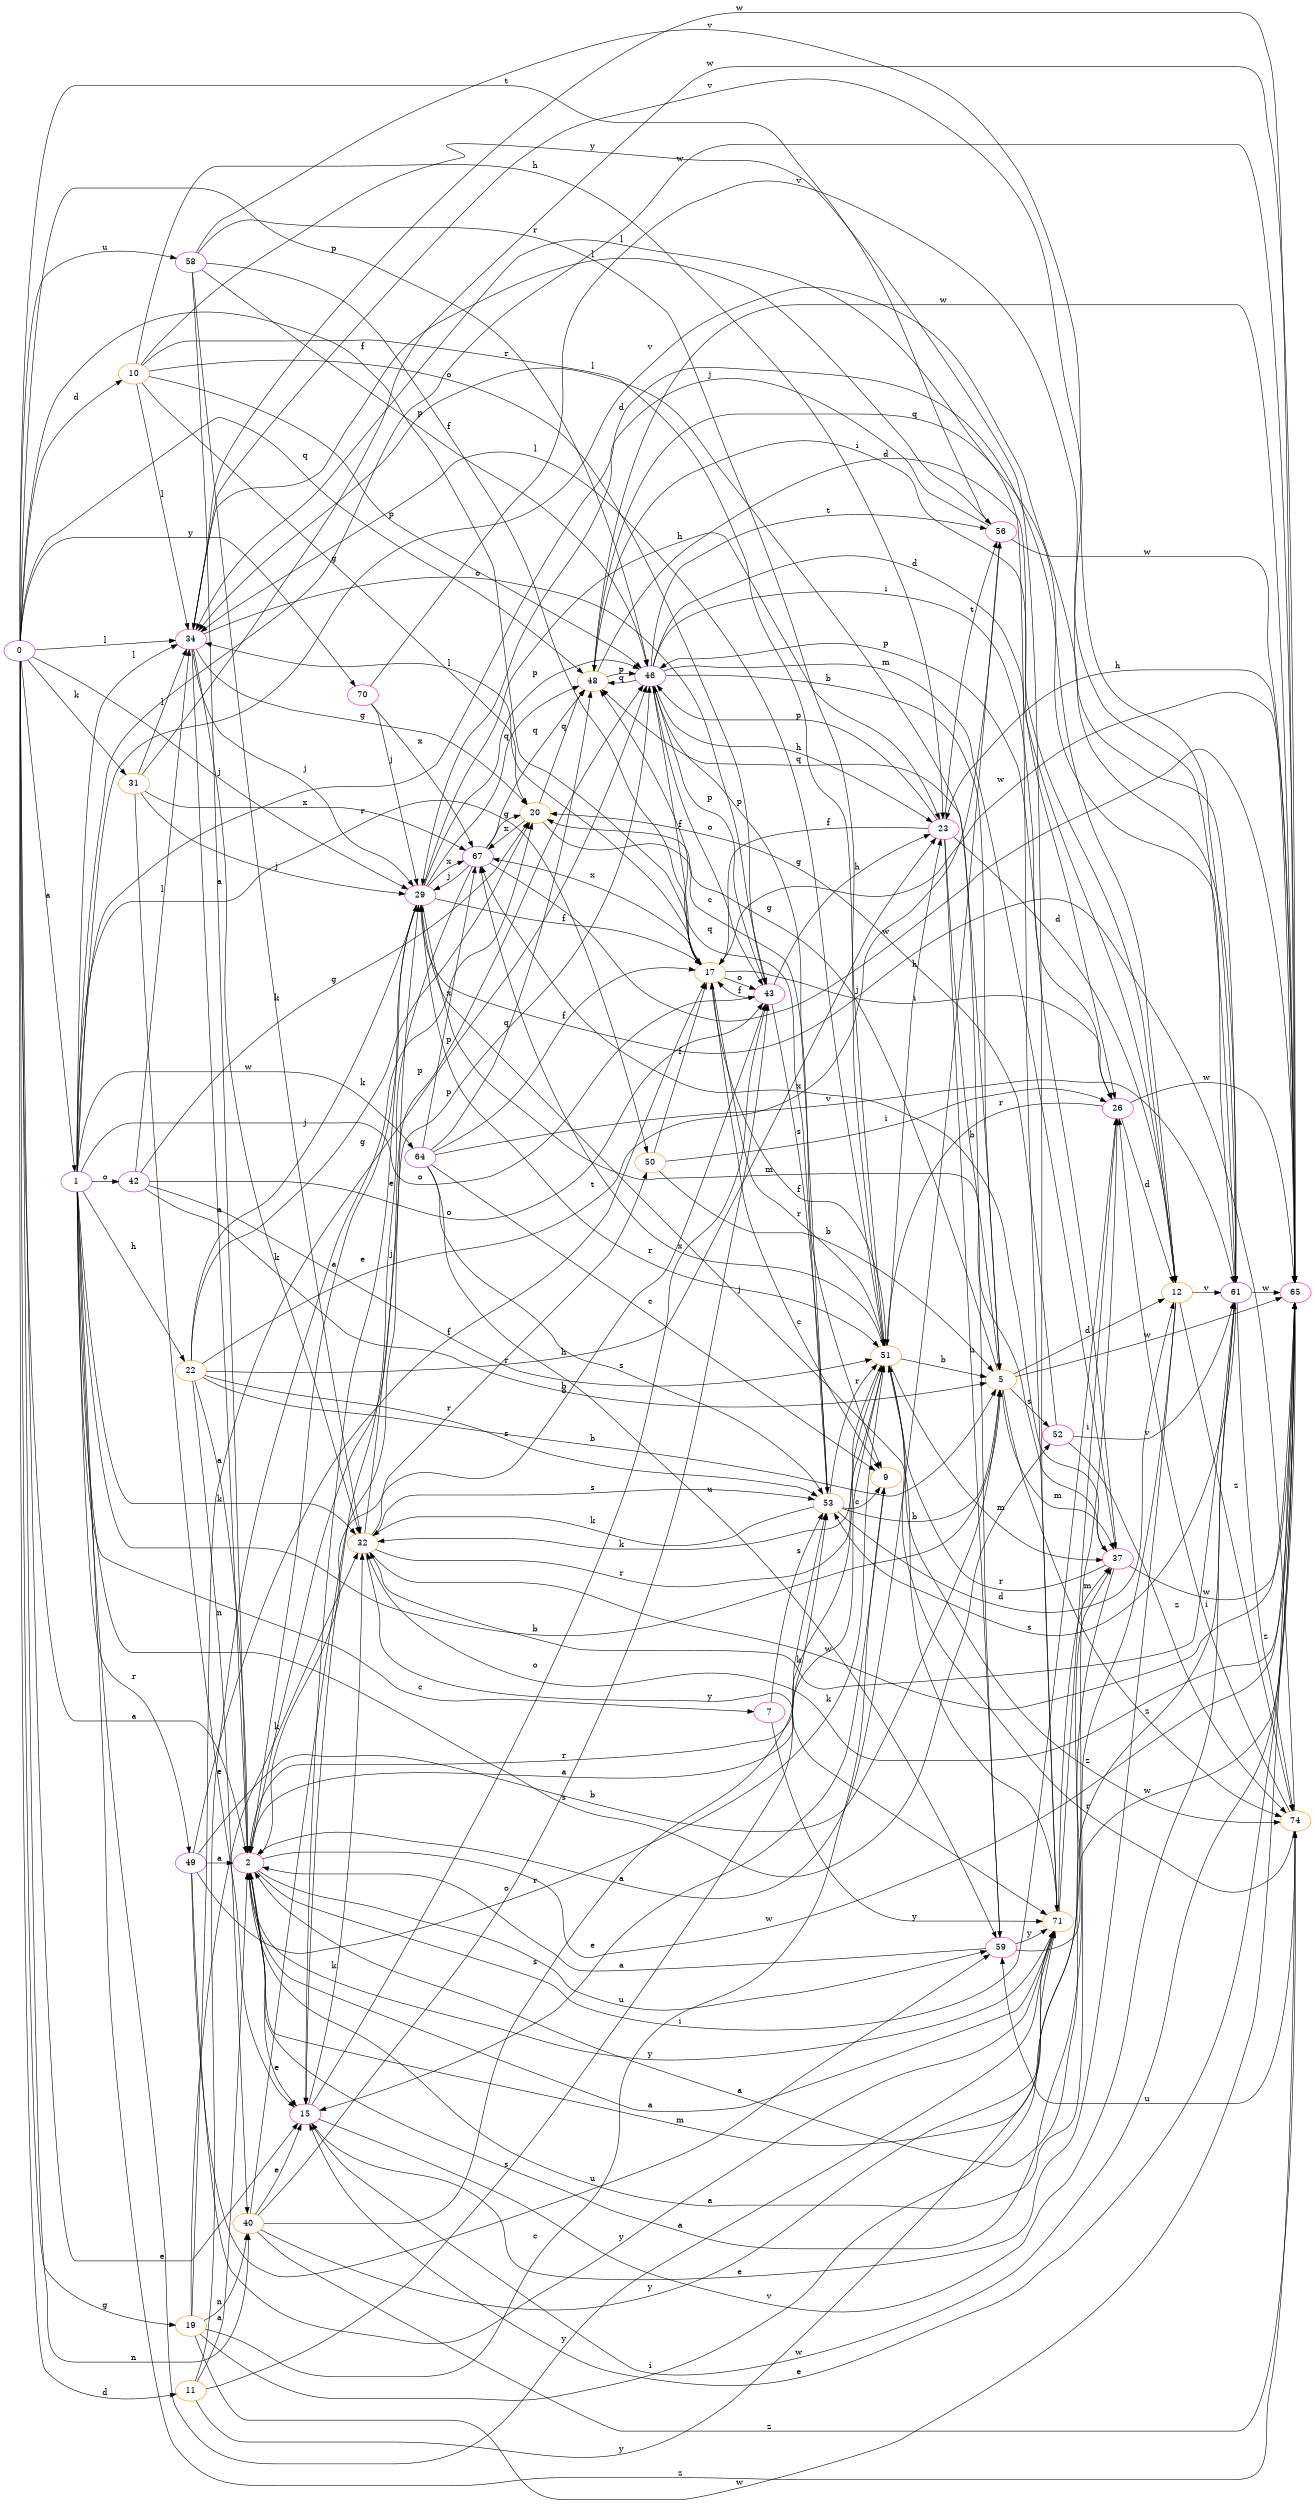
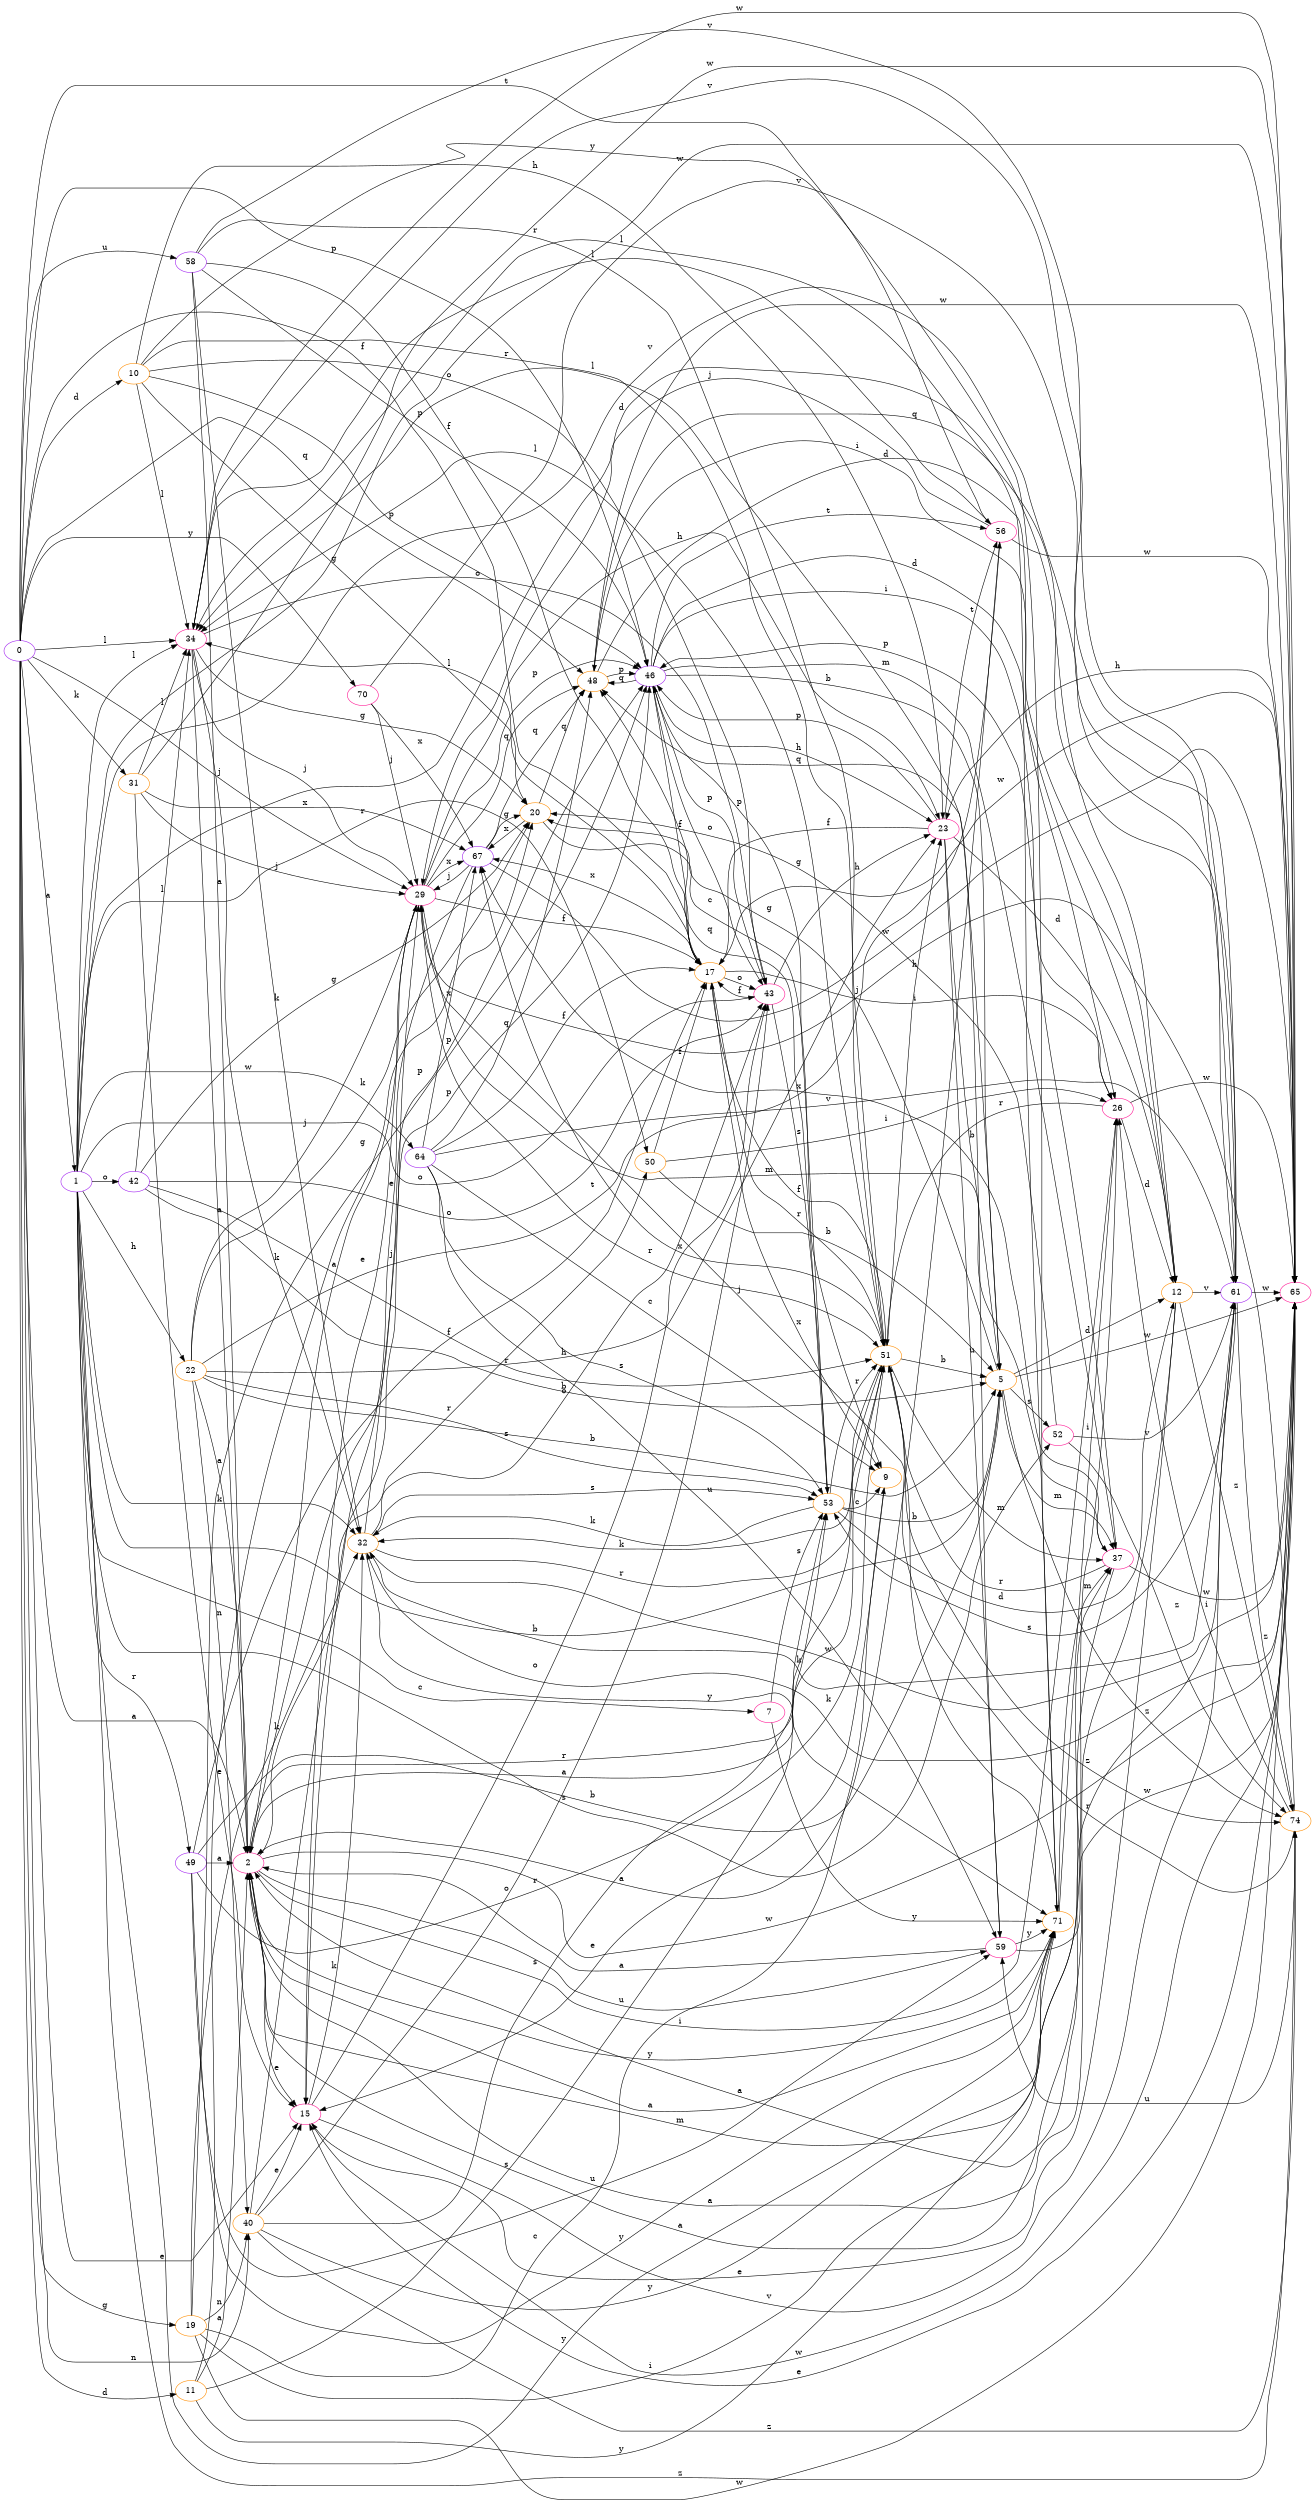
(799, 1322) -> (799, 1322)
